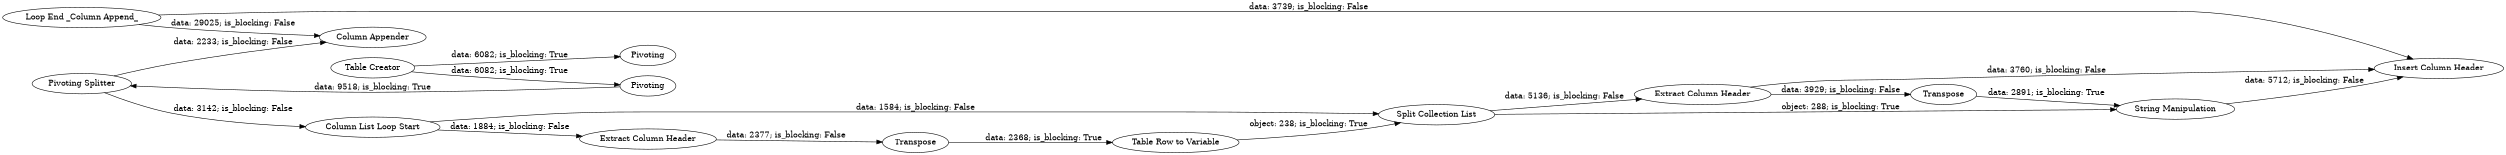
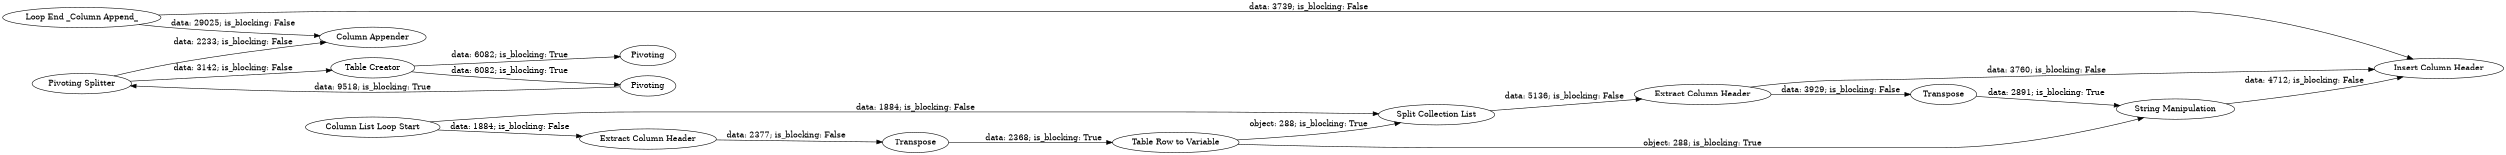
(2304, 81) -> (2304, 81)
(916, 108) -> (916, 108)
(1803, 112) -> (1689, 148)
(201, 118) -> (228, 76)
(1309, 124) -> (1309, 124)
